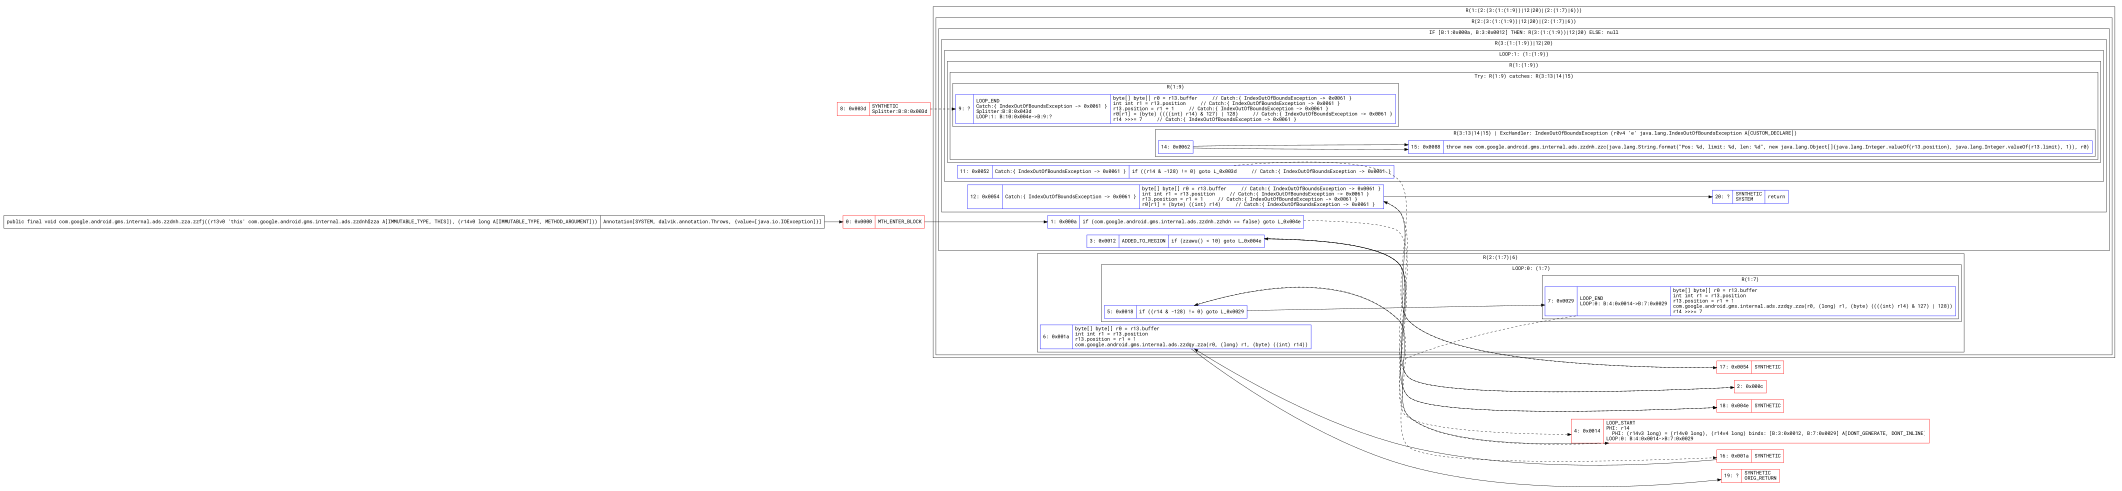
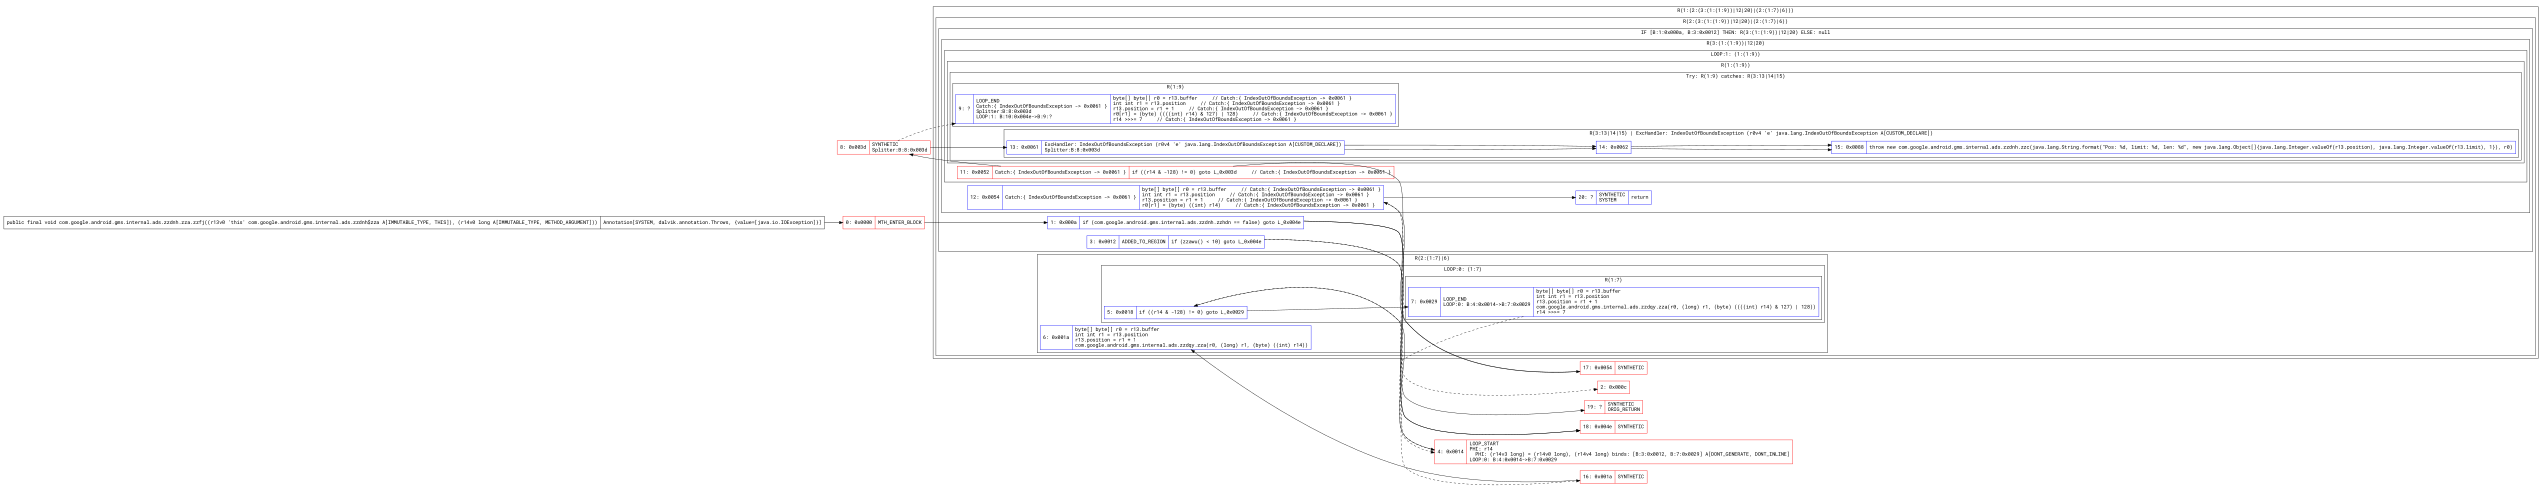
(1004, 111) -> (1004, 111)
none -> (1176, 147)
none -> (957, 162)
(1176, 172) -> (1176, 173)
(1389, 173) -> (1403, 209)
(1445, 387) -> none
(1428, 404) -> (1401, 364)
(1439, 473) -> (1407, 398)
